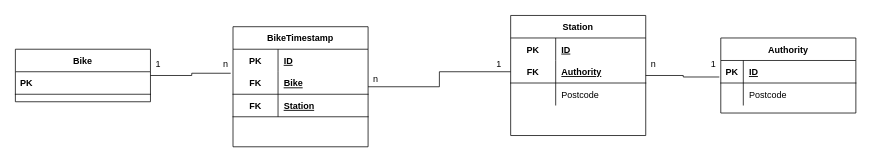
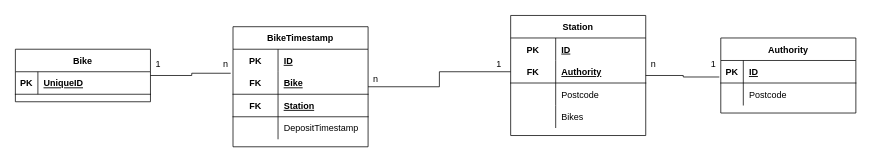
none -> (94, 83)
none -> (600, 117)
none -> (323, 128)
